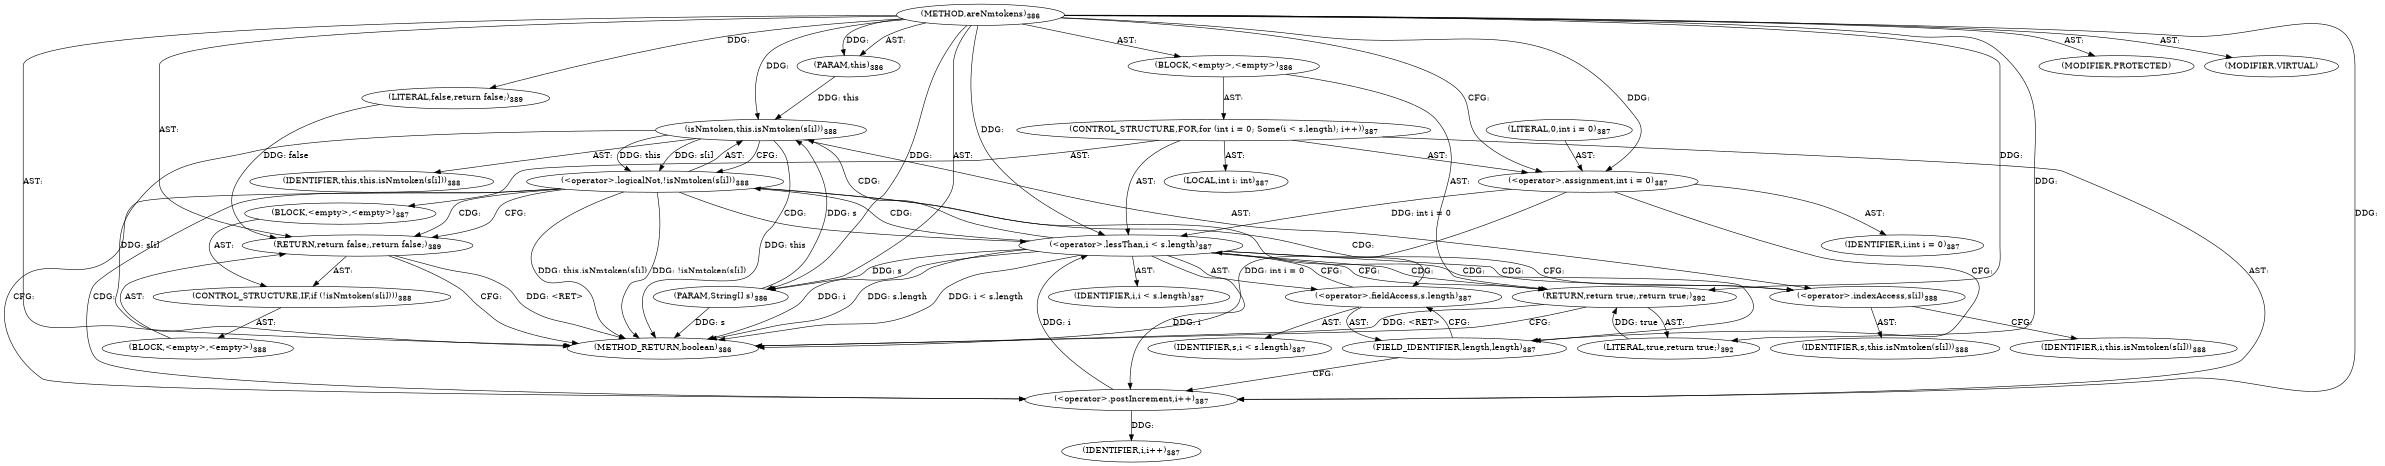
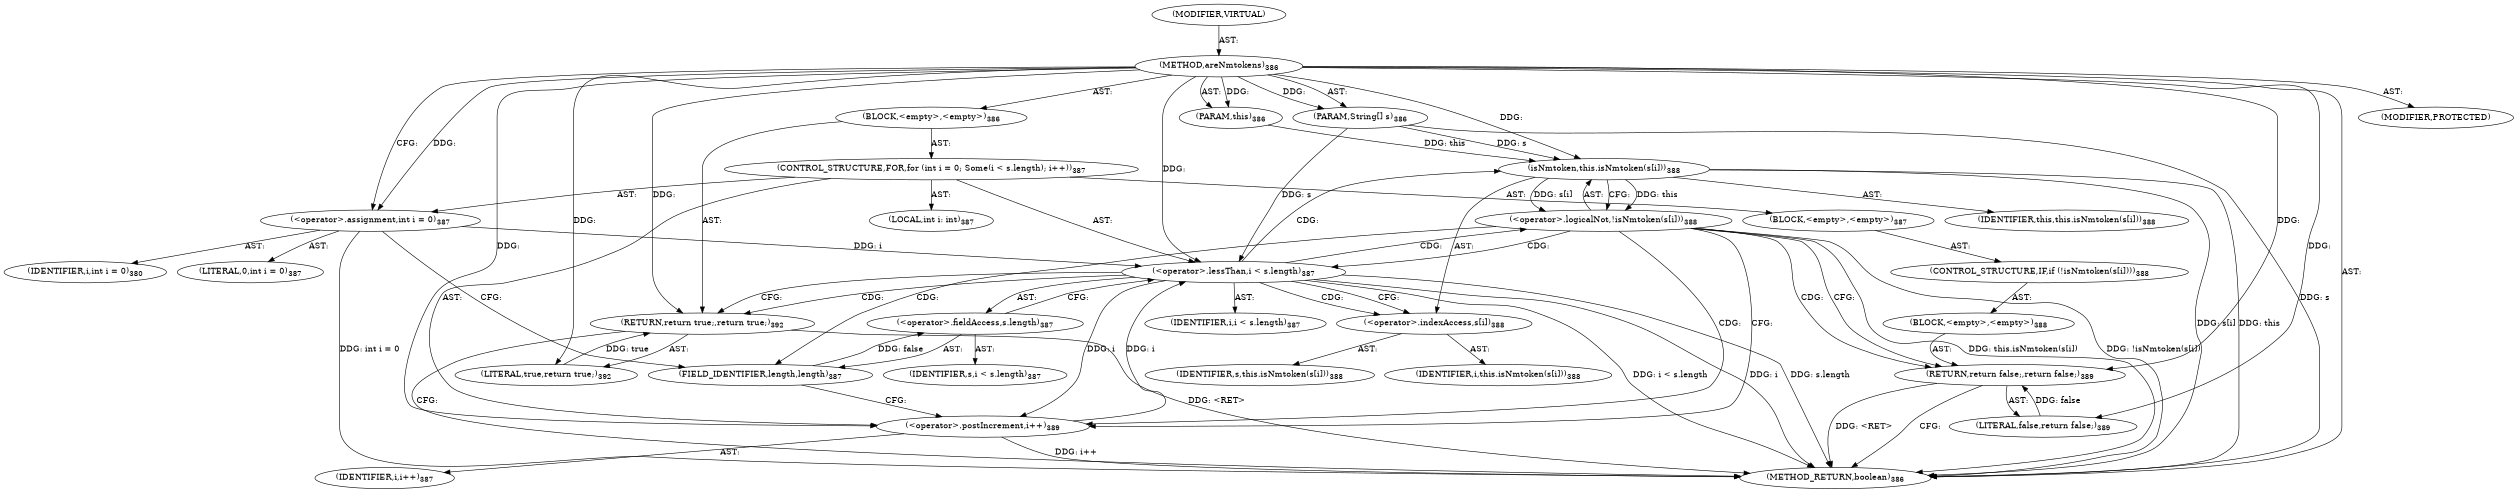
(1646, 20) -> (1219, 38)
(171, 130) -> (2290, 221)
(1572, 153) -> (306, 243)
(1421, 214) -> (868, 246)
(1117, 229) -> none
(1953, 245) -> (136, 271)
(899, 261) -> (1289, 182)
(332, 269) -> (2007, 400)
(1461, 323) -> (901, 349)
(2023, 323) -> (1482, 349)
(1202, 399) -> (1053, 426)
(1144, 426) -> (731, 452)
none -> (1366, 472)
